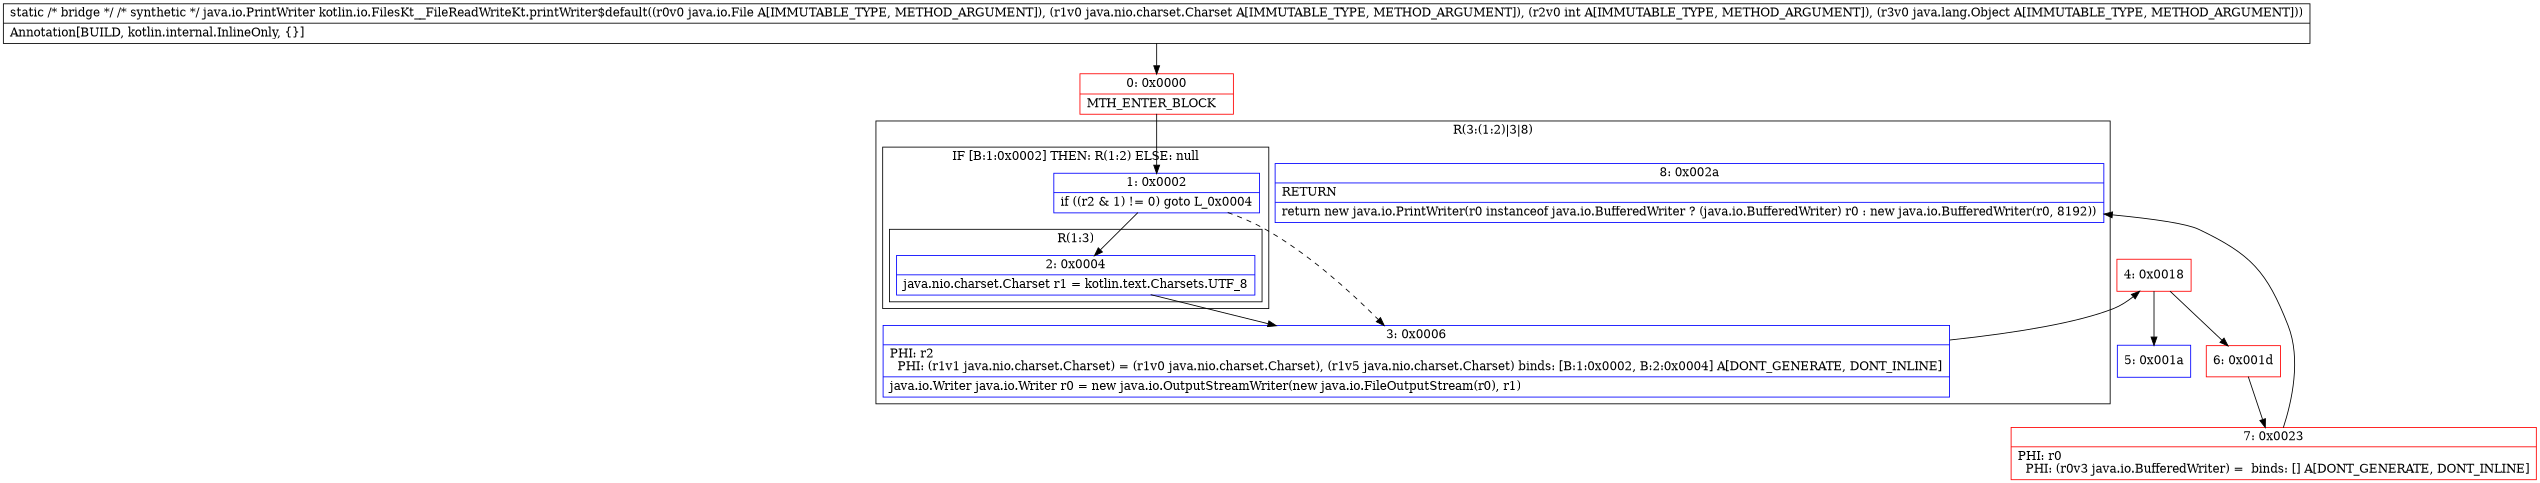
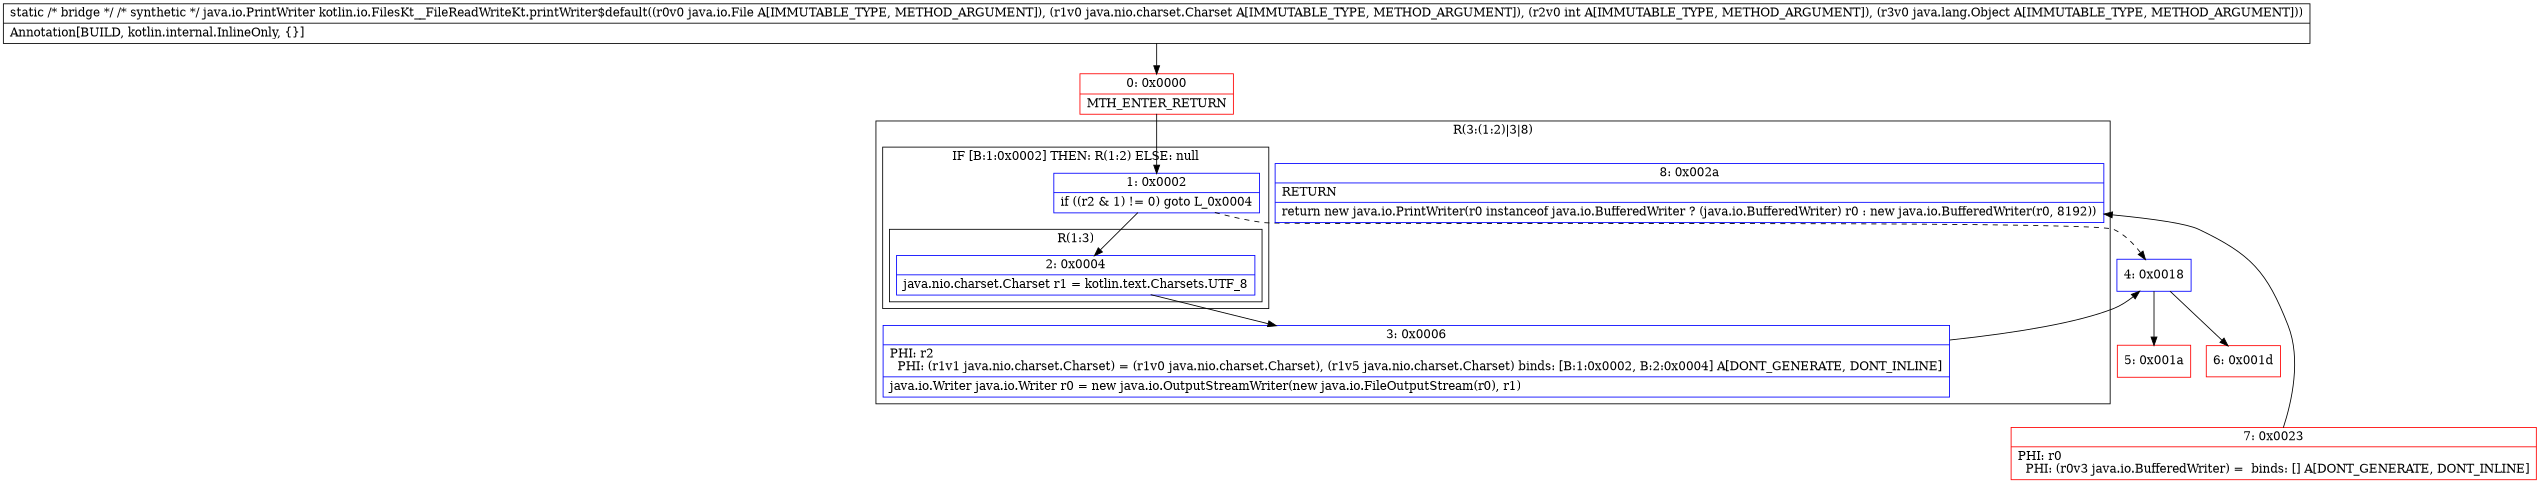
(1152, 104) -> (1157, 104)
(1308, 258) -> (1682, 223)
(2154, 275) -> (2154, 275)
(2154, 361) -> (2154, 361)
(2255, 398) -> none
